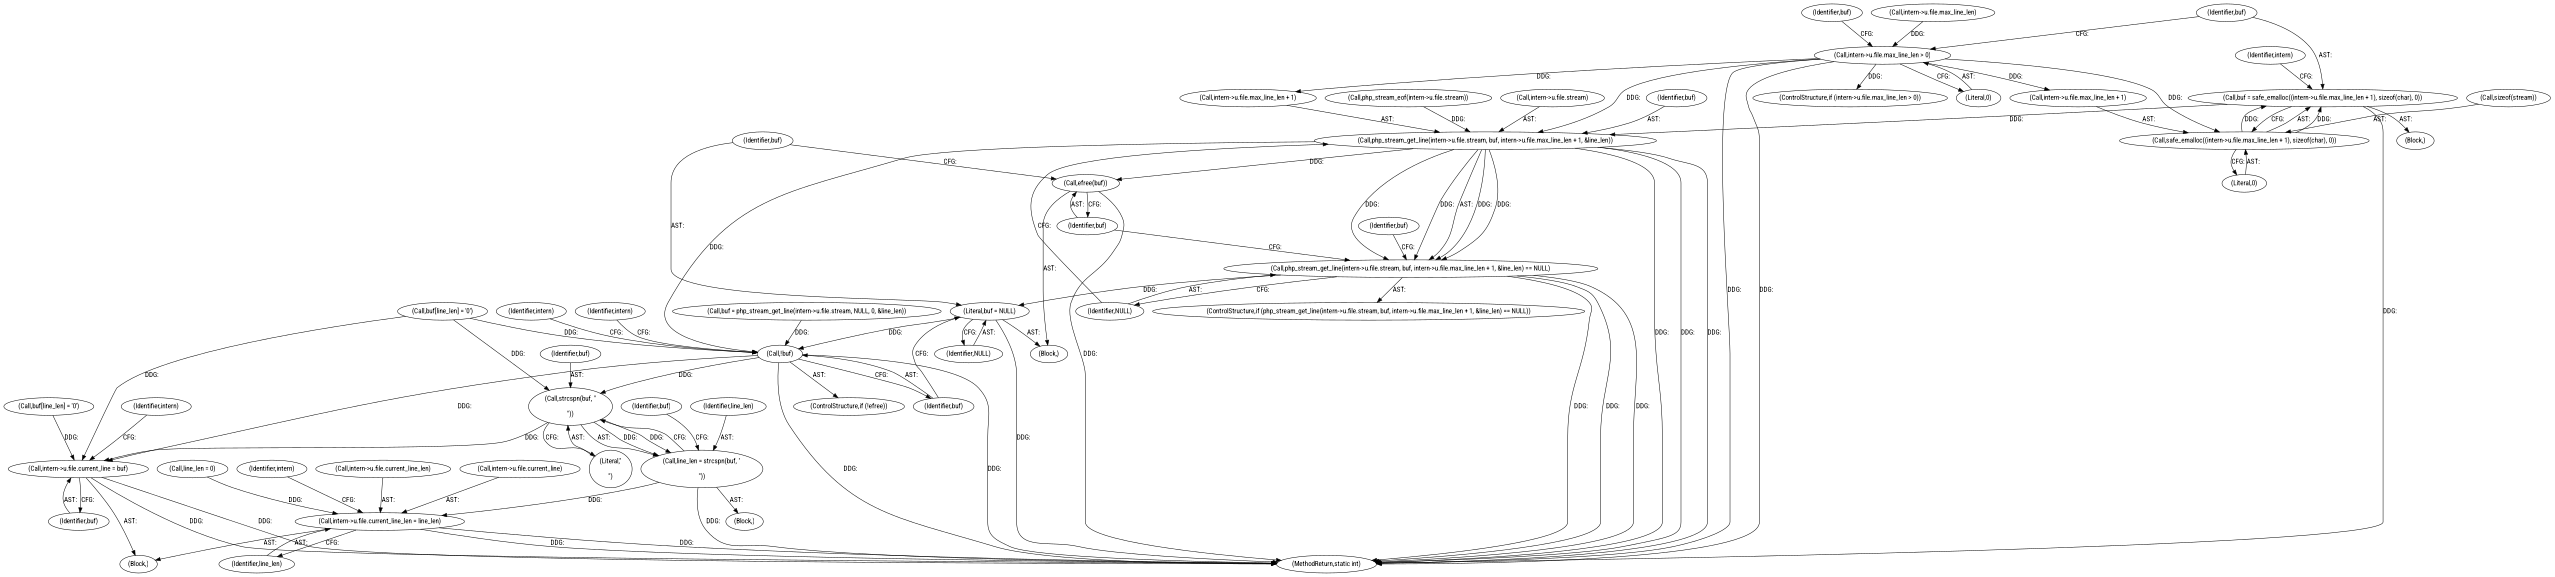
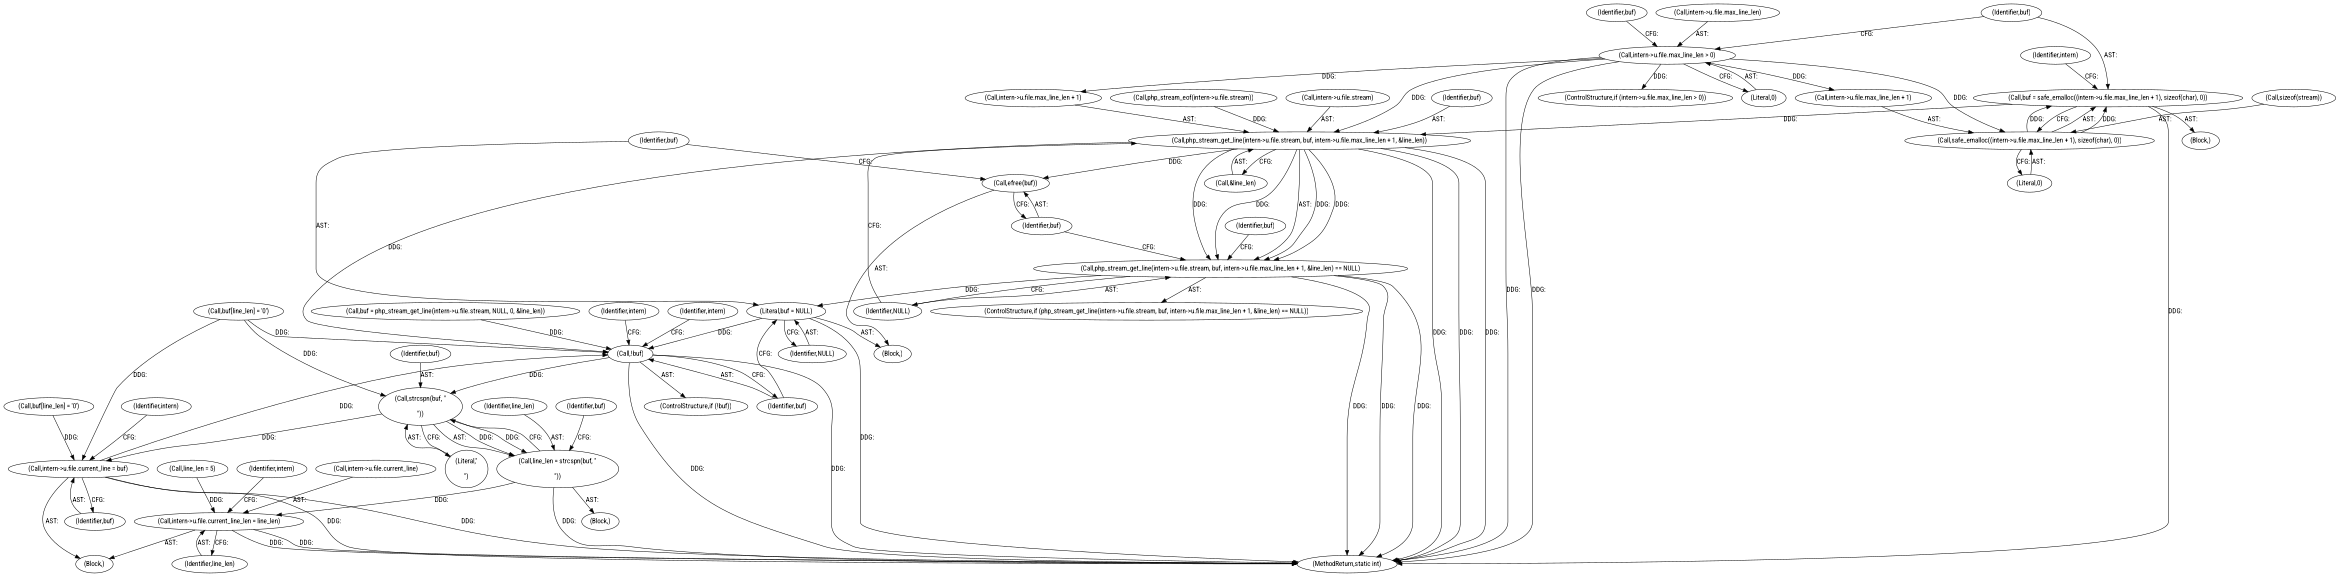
(1919, 34) -> (1703, 34)
none -> (1236, 183)
(433, 392) -> (347, 387)
(849, 407) -> (696, 407)
(1085, 440) -> none
(193, 469) -> (193, 469)
(383, 469) -> none
